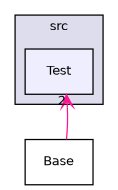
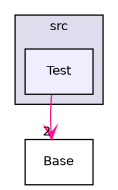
(67, 123) -> (51, 112)
